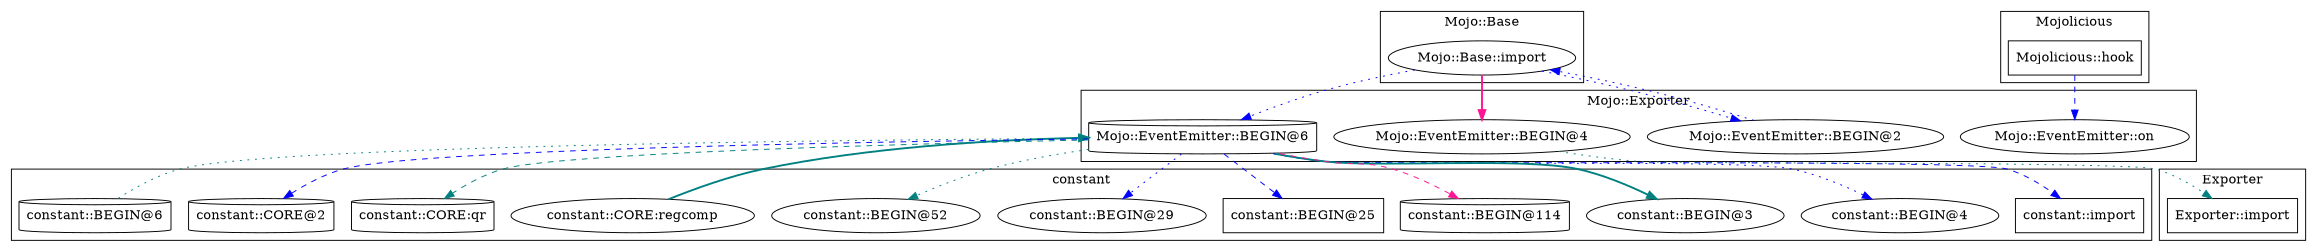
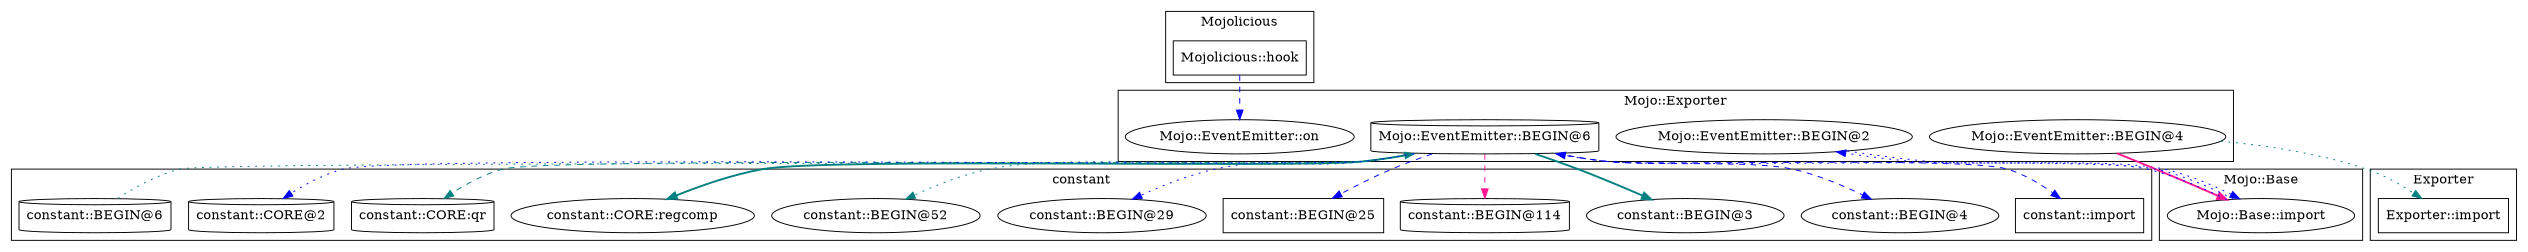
(1482, 96) -> (2168, 174)
(871, 152) -> (1043, 163)
(526, 153) -> (850, 162)
(1571, 163) -> (1712, 164)
